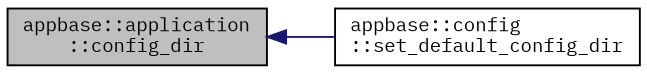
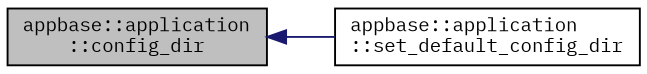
(487, 37) -> (487, 37)
